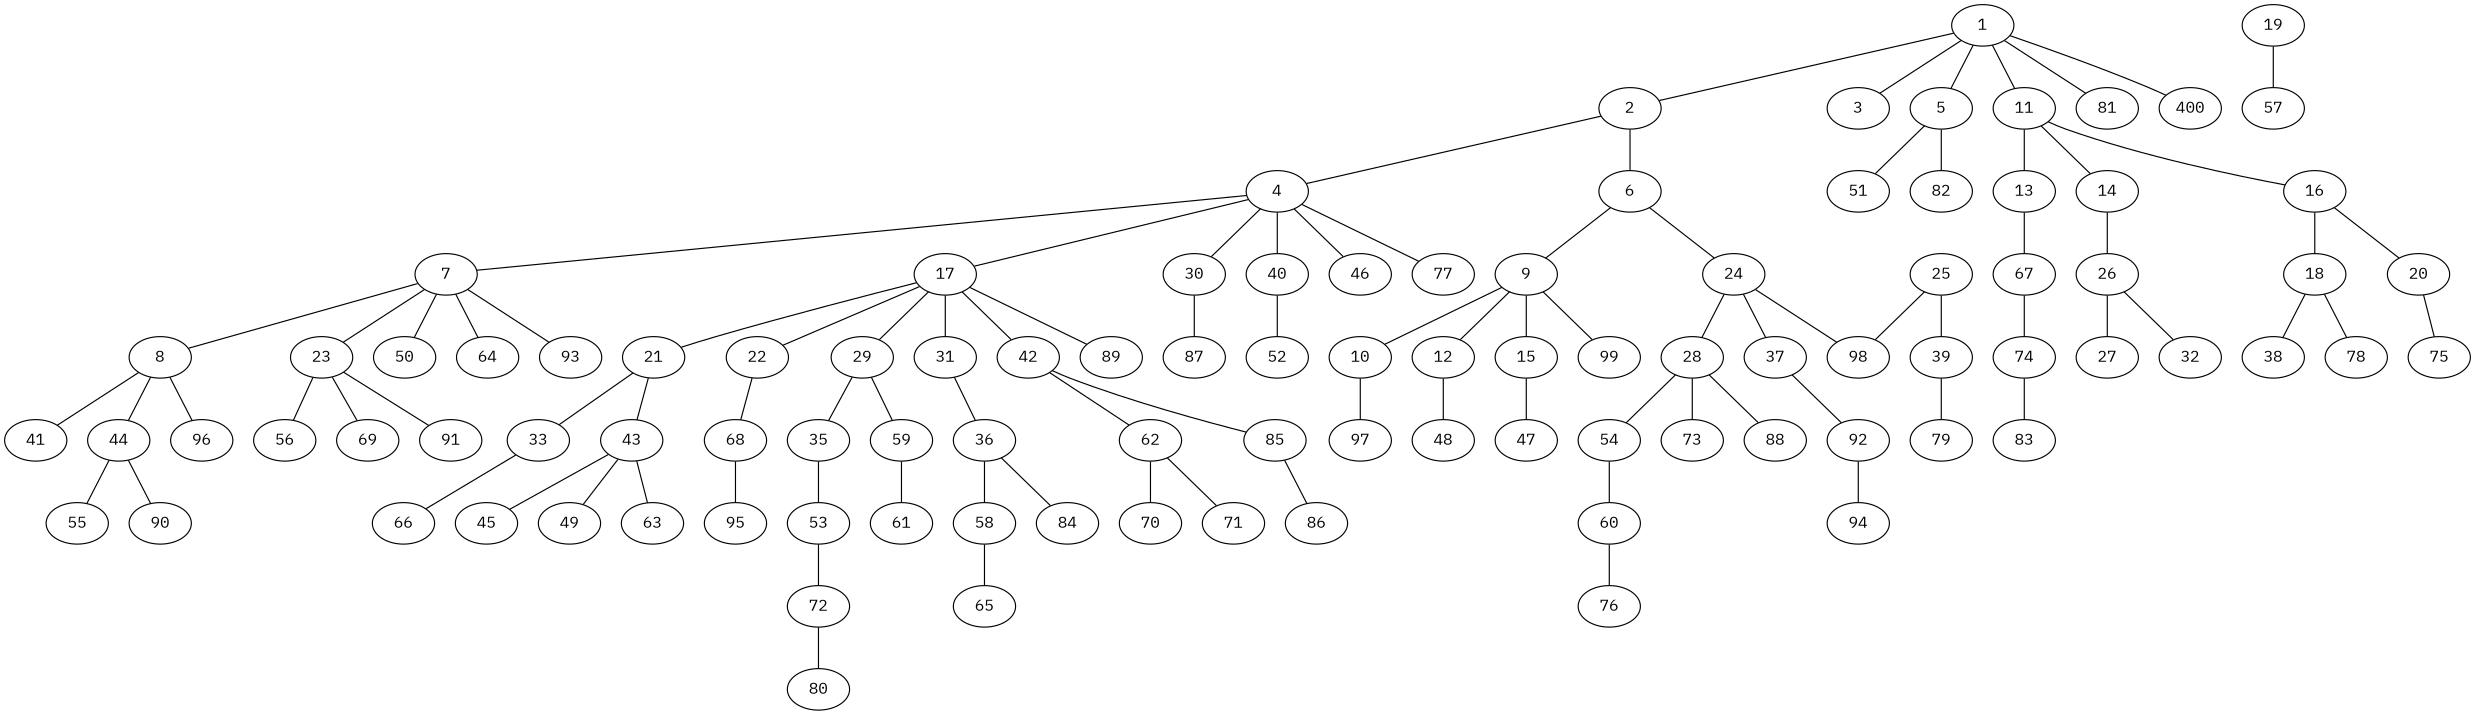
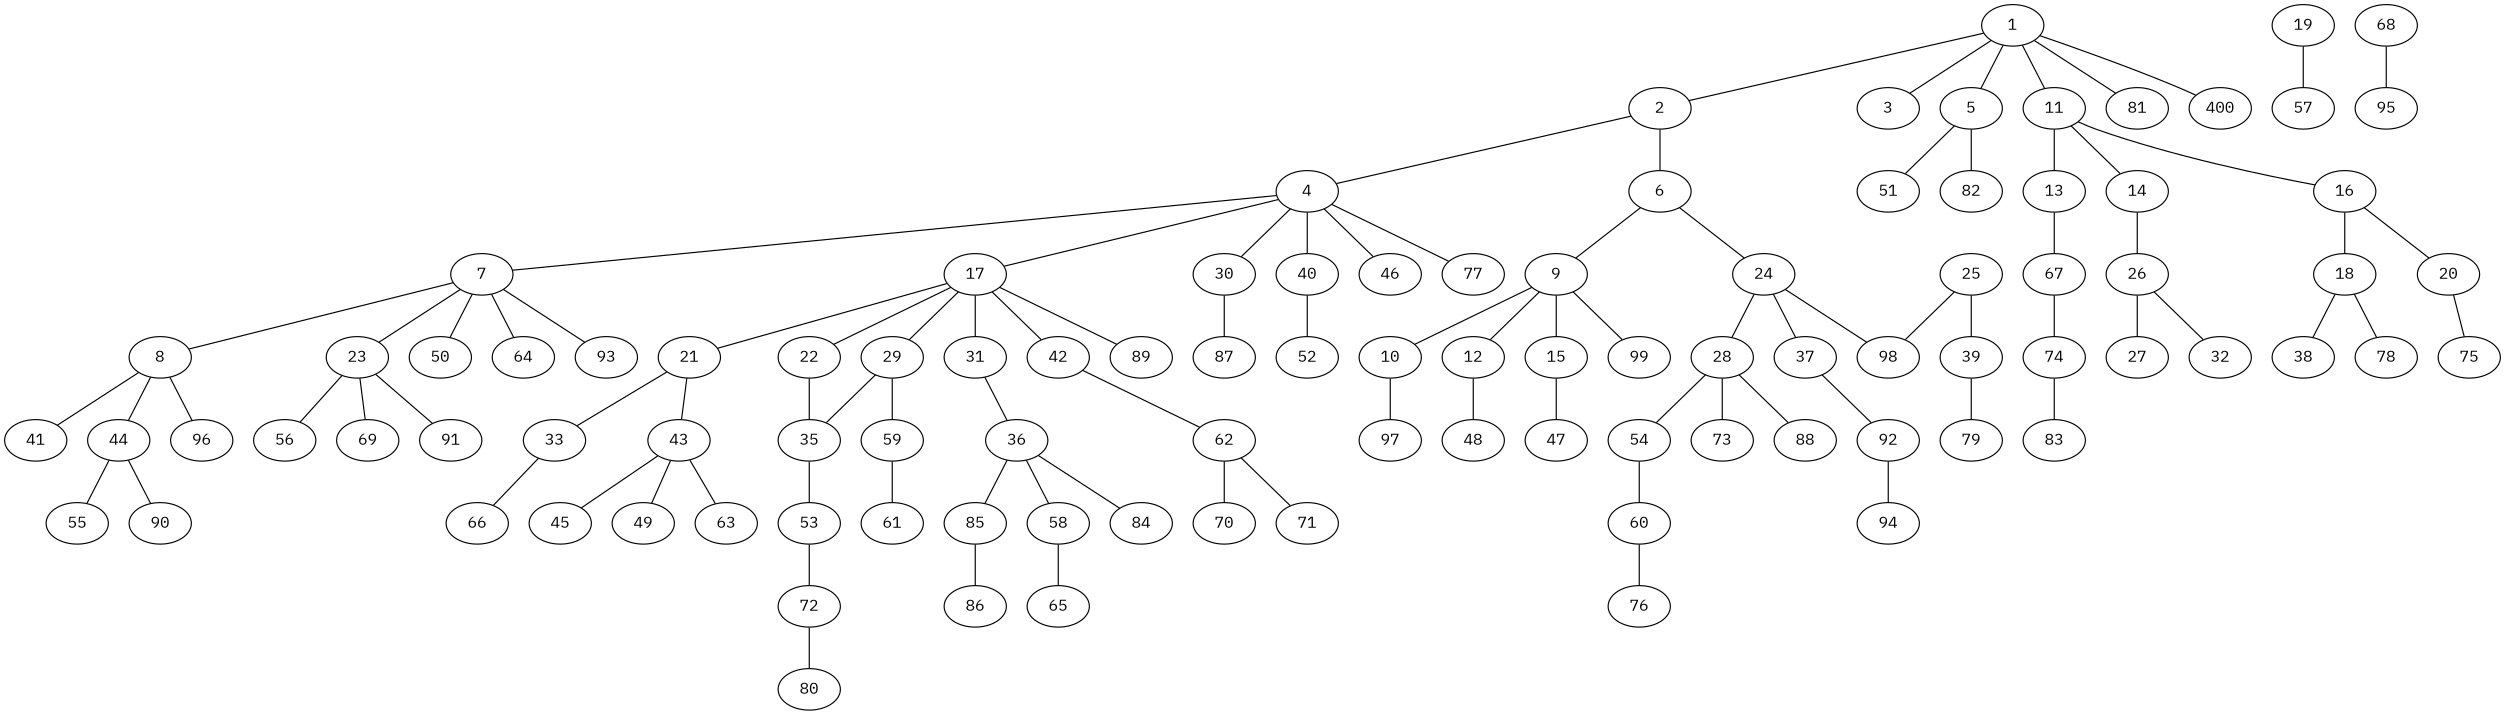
(746, 399) -> (809, 399)
(1148, 405) -> (996, 482)
